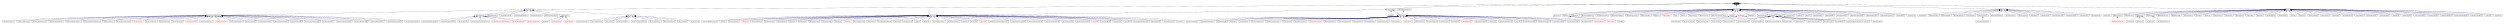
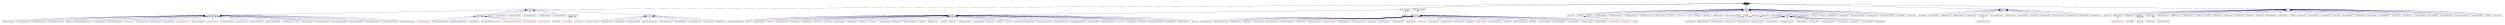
none -> (490, 15)
(1842, 15) -> none
(73, 21) -> (69, 21)
(312, 21) -> (297, 21)
none -> (322, 21)
none -> (423, 21)
none -> (666, 21)
(1117, 21) -> none
(1858, 21) -> (1867, 21)
